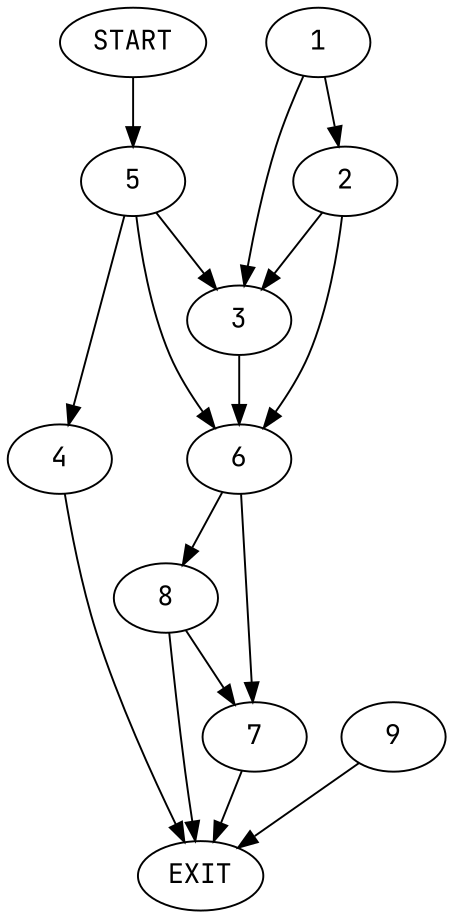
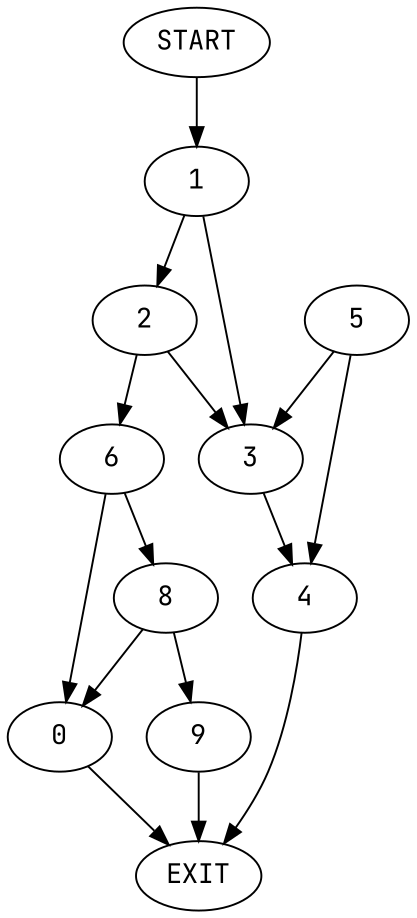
(133, 102) -> (197, 102)
(157, 319) -> none
(239, 380) -> (274, 520)
(180, 727) -> (180, 658)
(255, 737) -> (60, 737)
